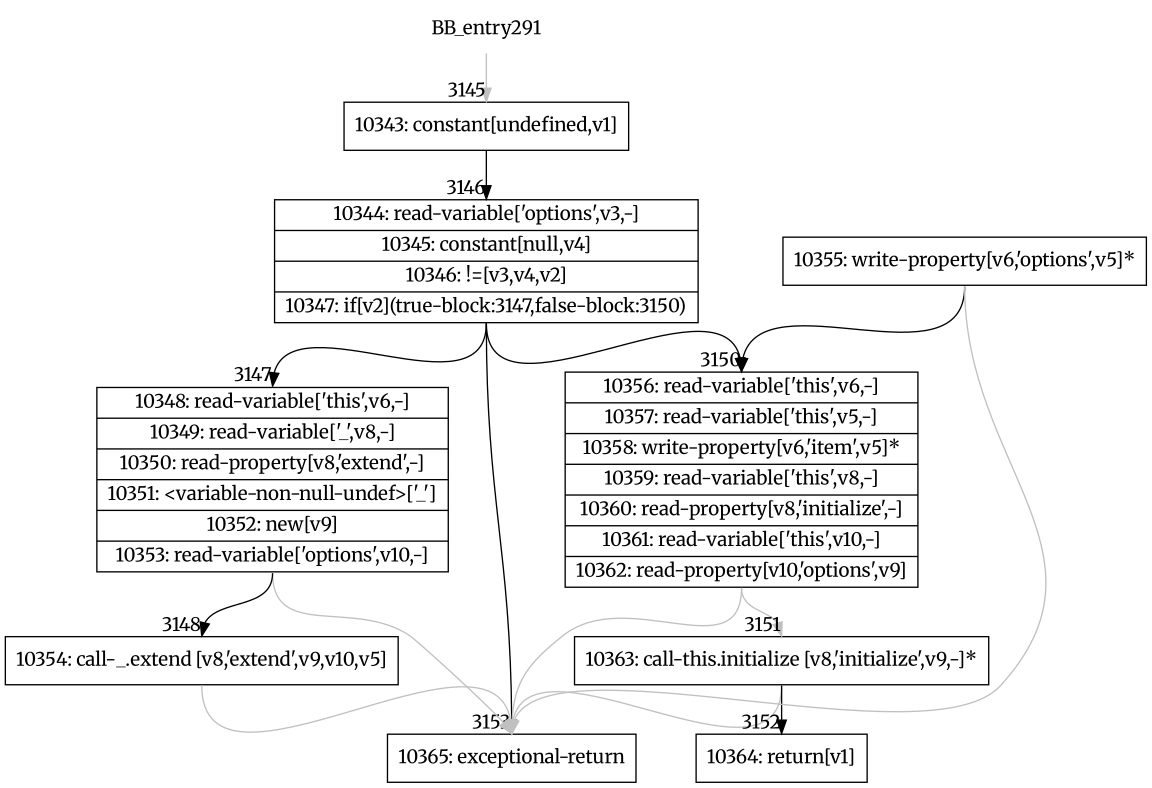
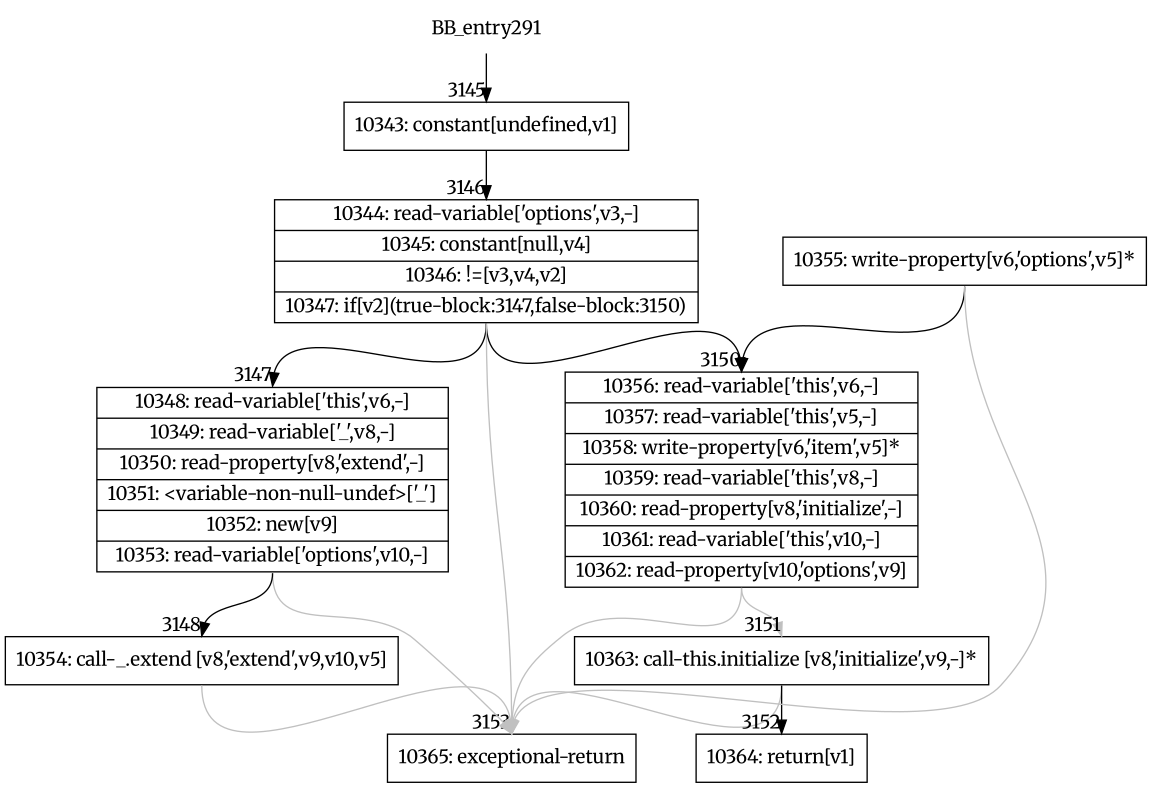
(486, 71) -> (486, 71)
(498, 522) -> (498, 522)
